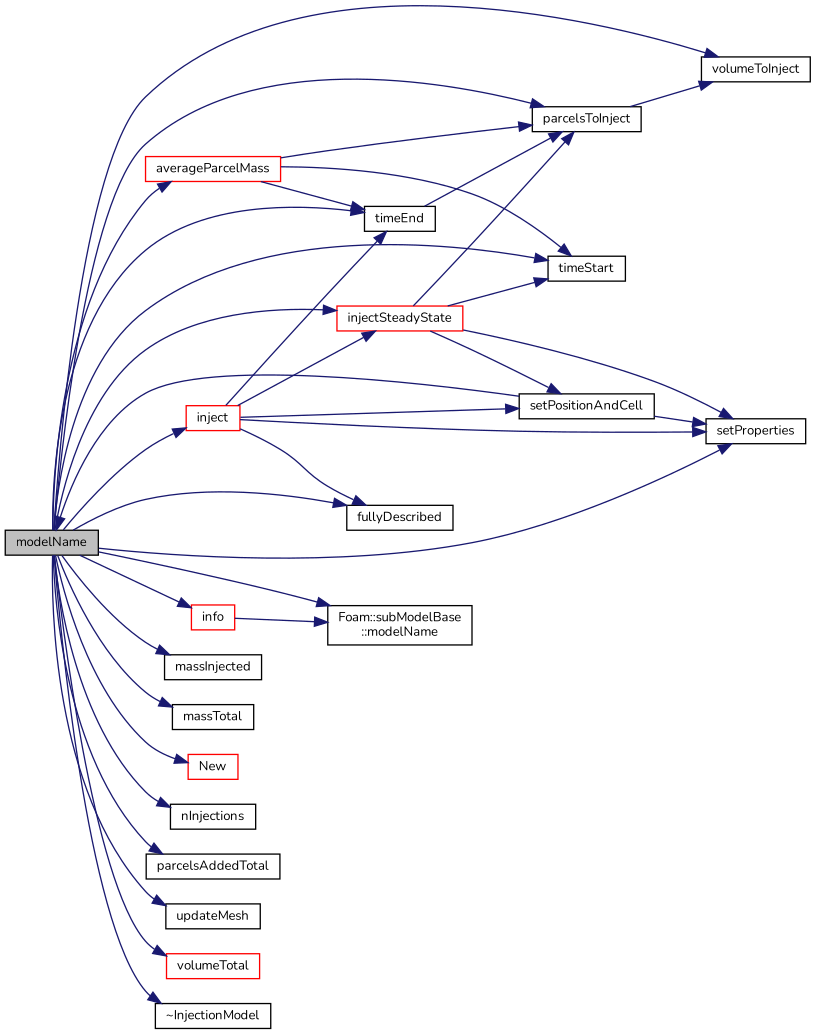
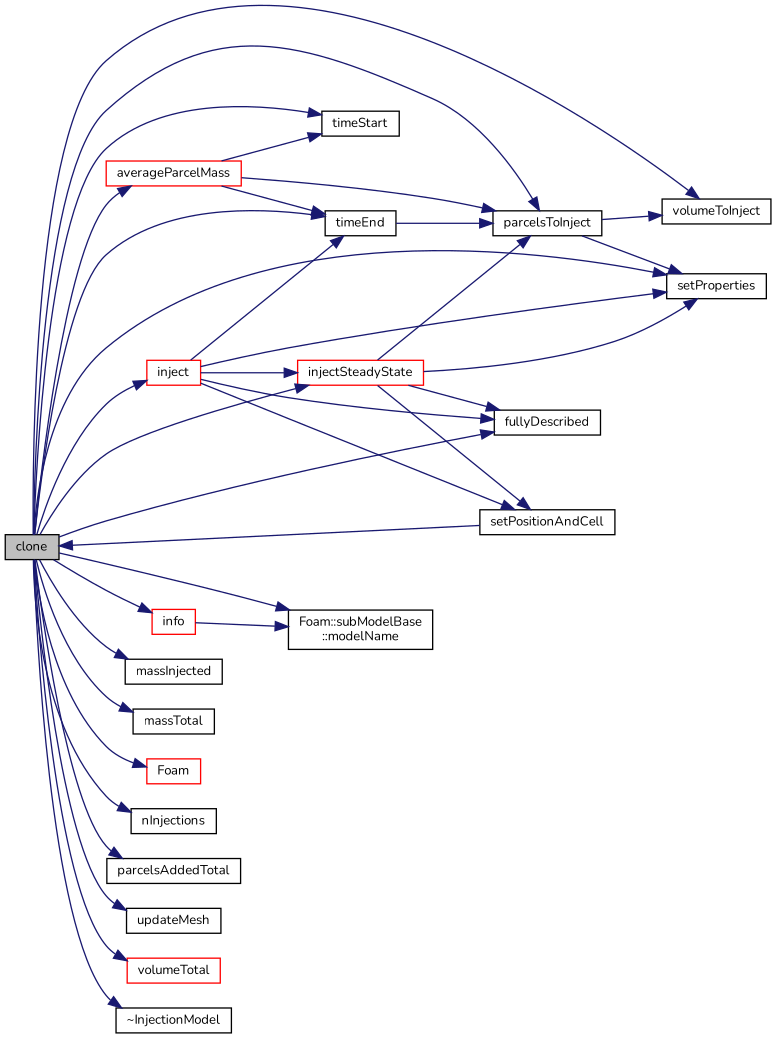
(491, 294) -> (448, 396)
(674, 419) -> (626, 252)
(52, 543) -> (32, 547)
(213, 767) -> (174, 771)
